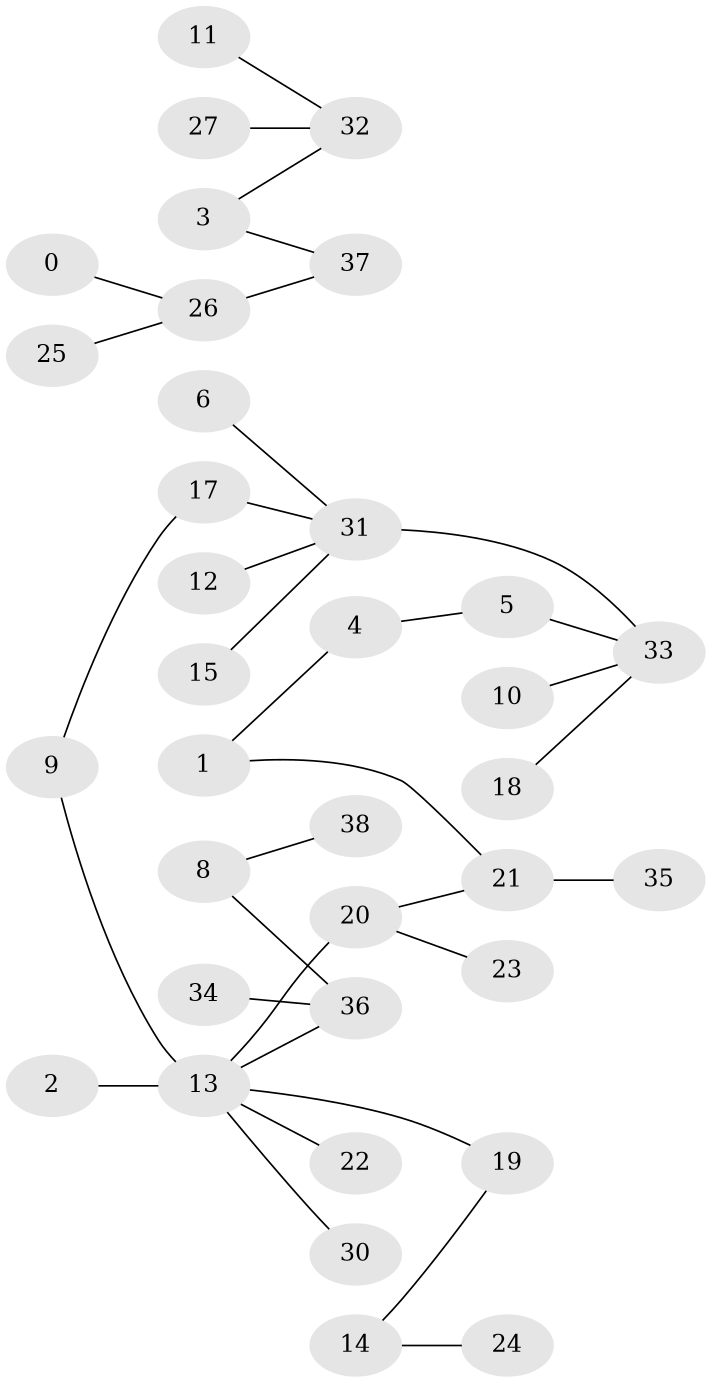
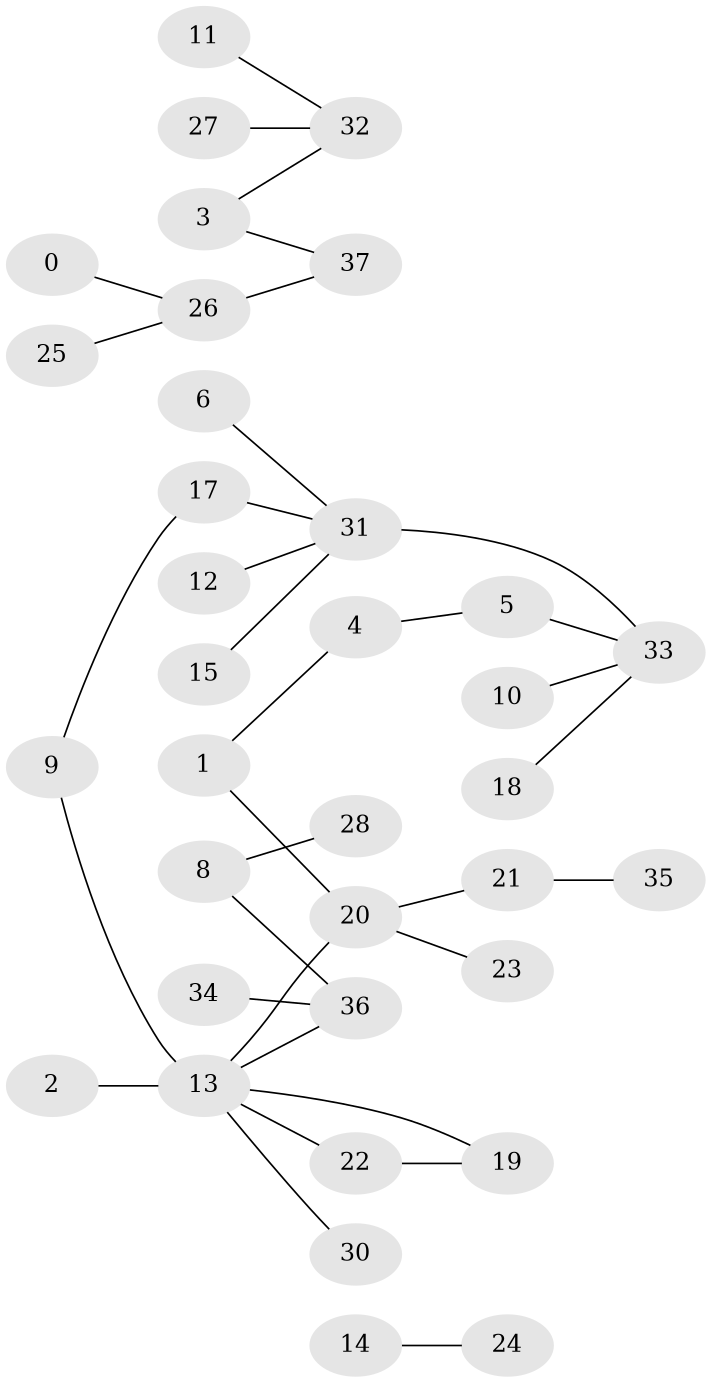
(380, 773) -> (277, 839)
(356, 826) -> (356, 826)
(436, 1257) -> (432, 1163)
